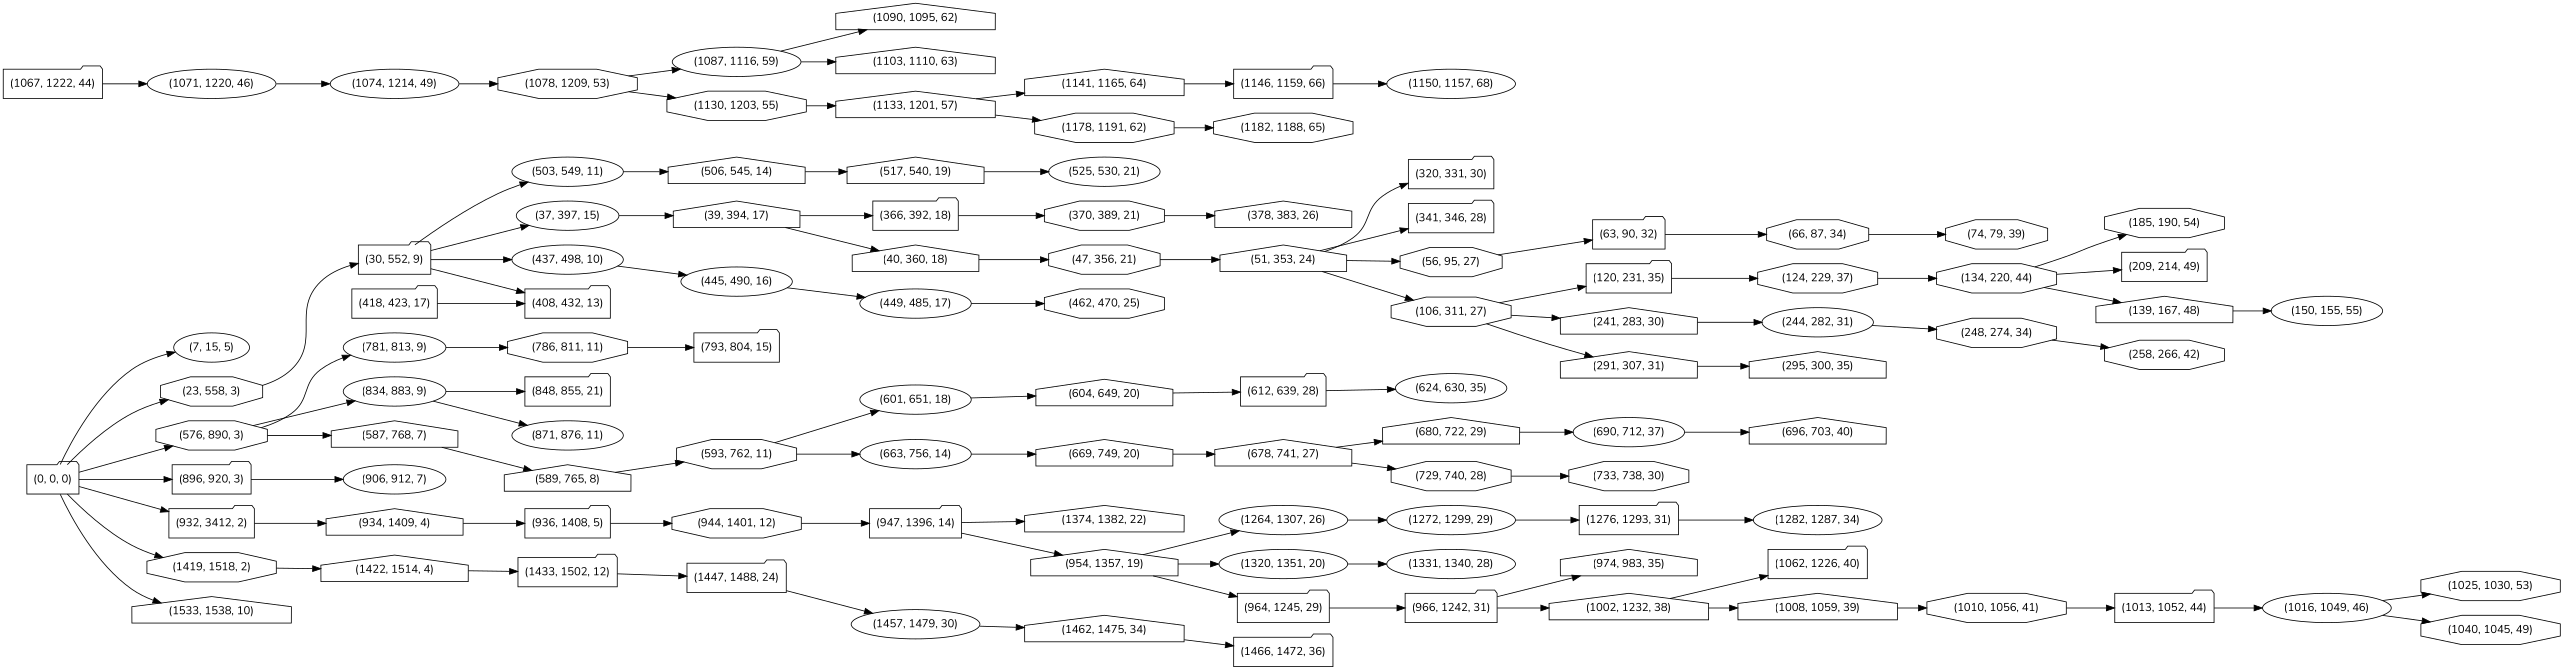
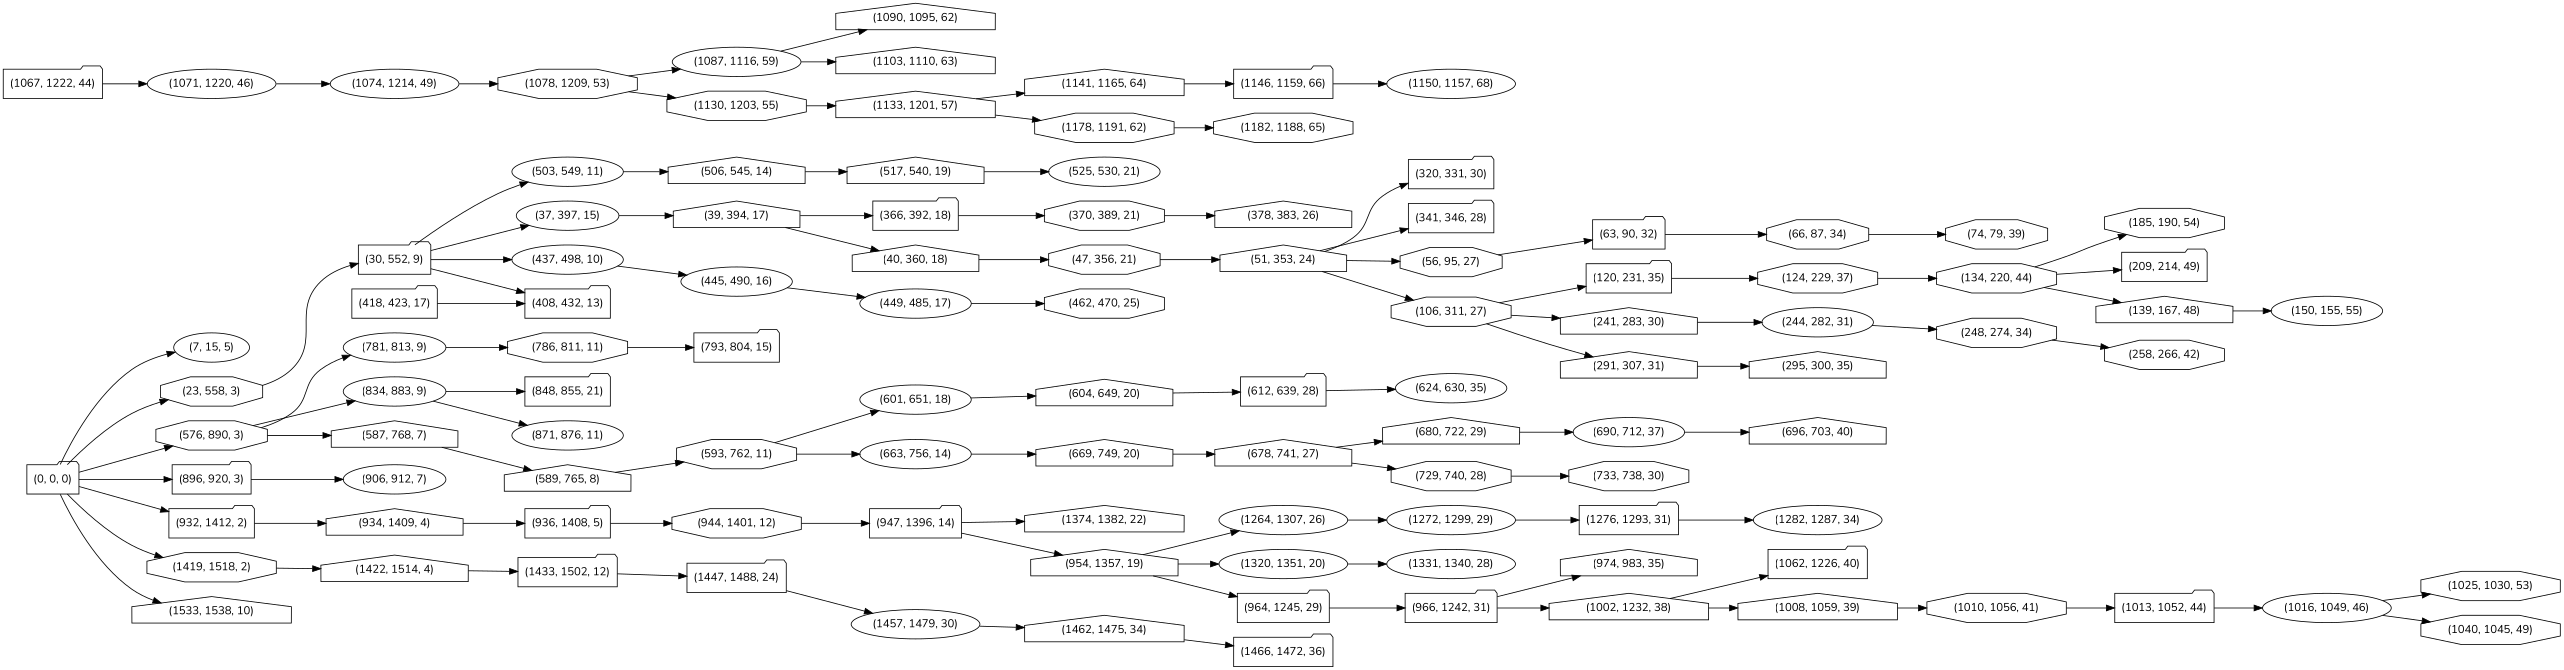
(212, 523) -> (212, 523)
